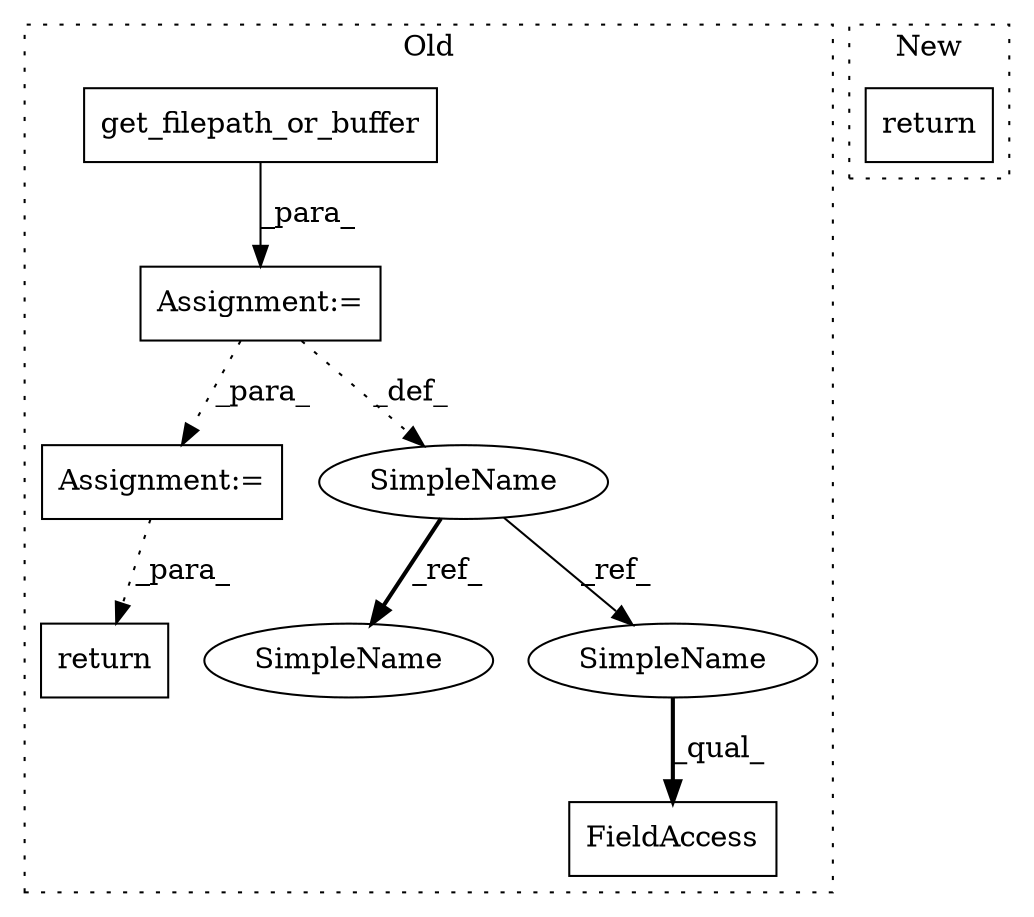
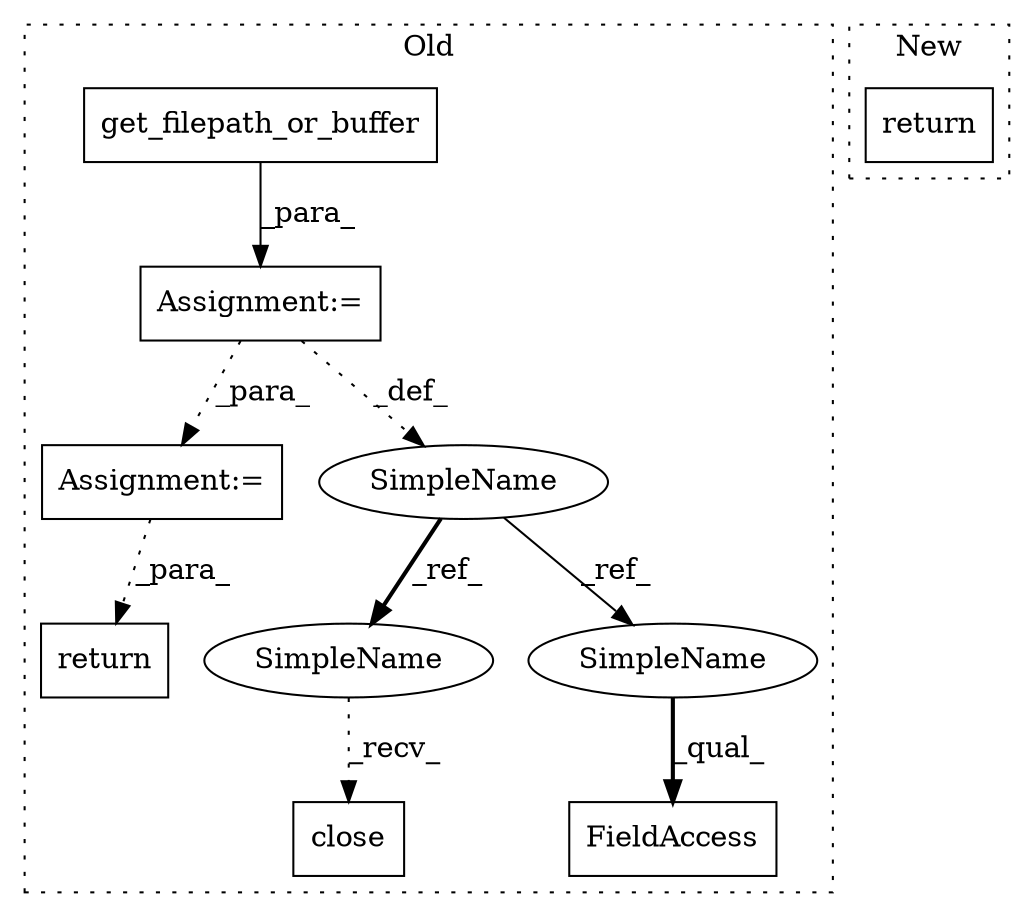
none -> (349, 839)
